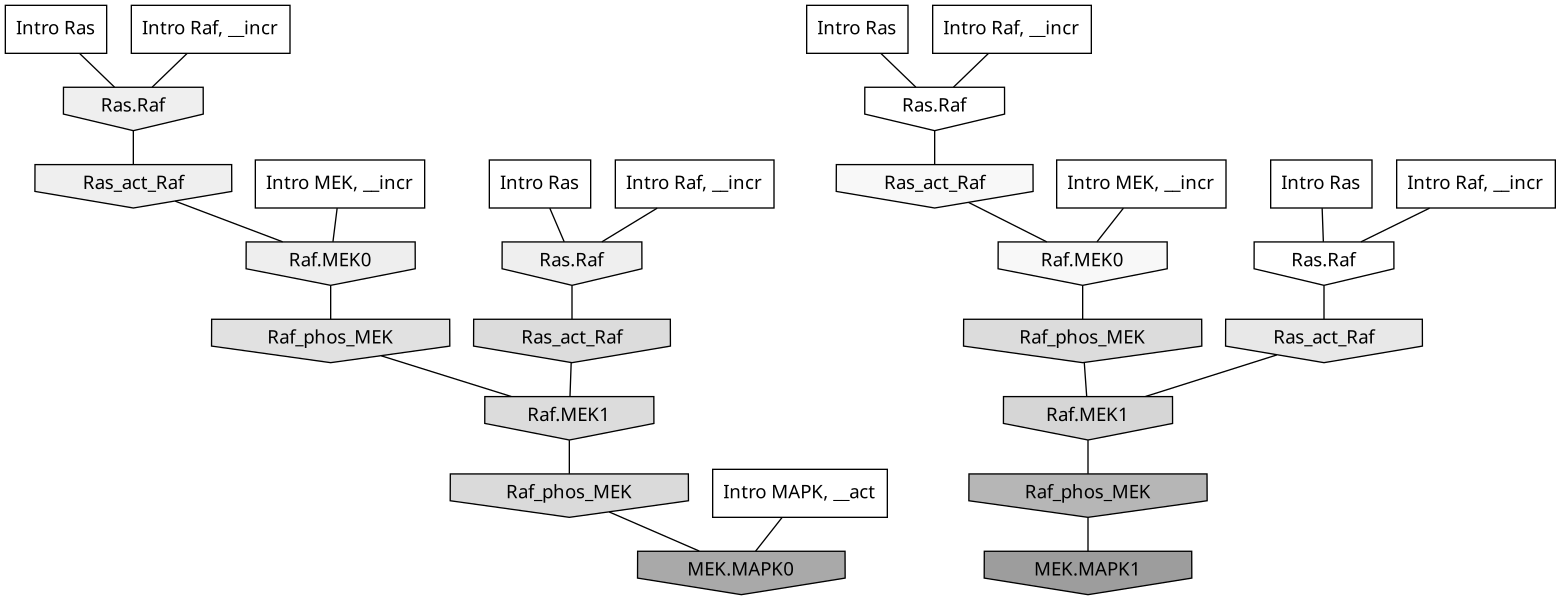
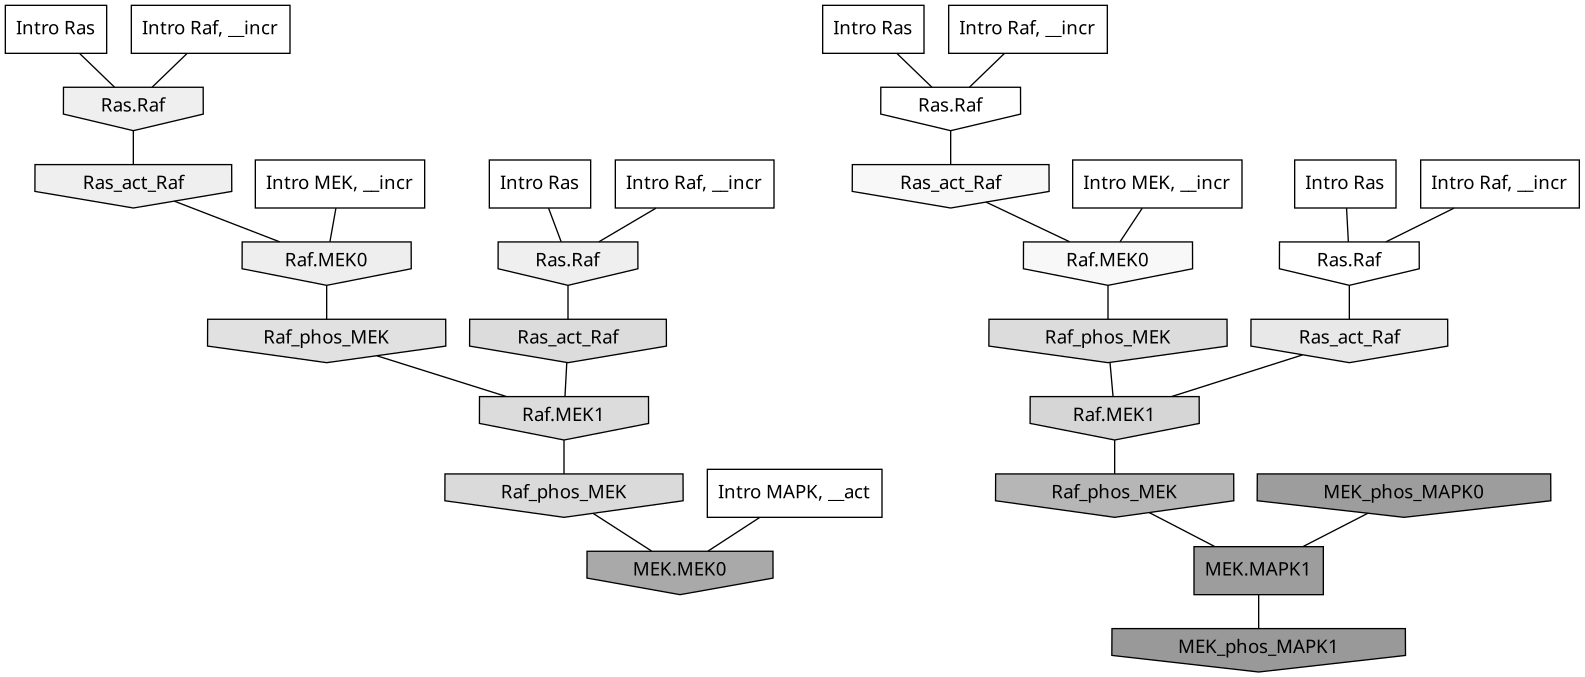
none -> (1404, 493)
(741, 571) -> (680, 571)
(1088, 571) -> (1259, 571)
none -> (1259, 648)
